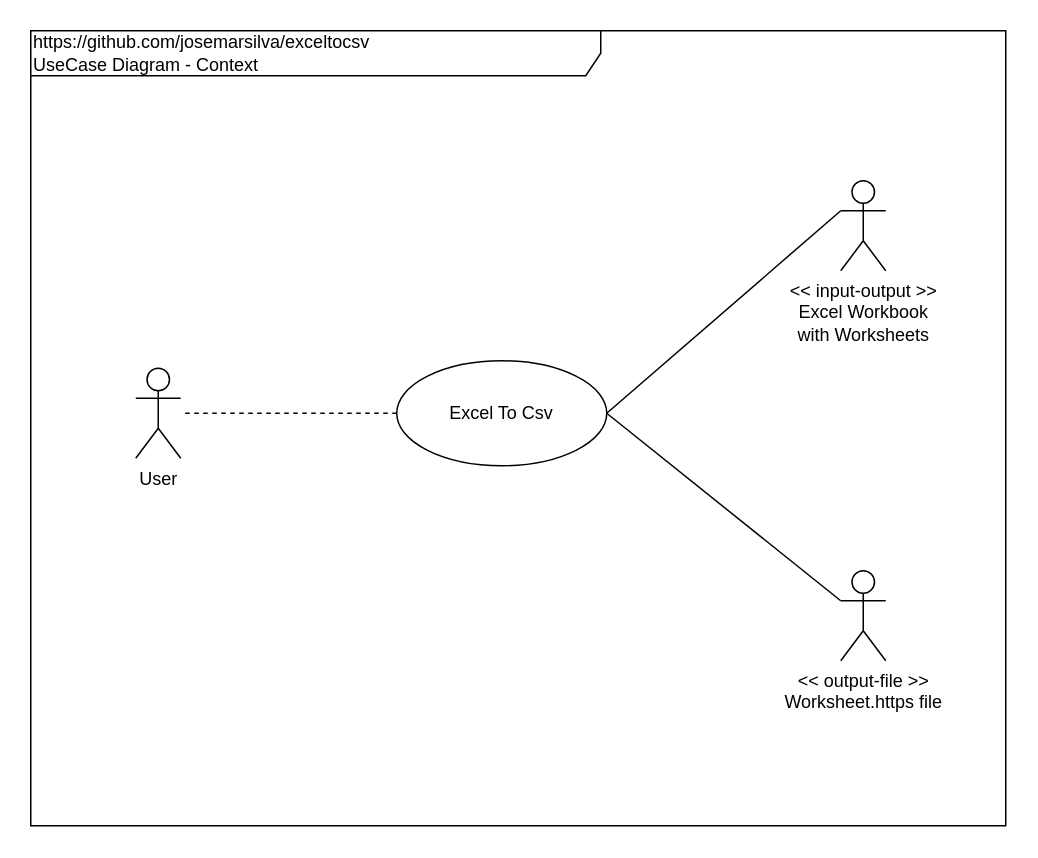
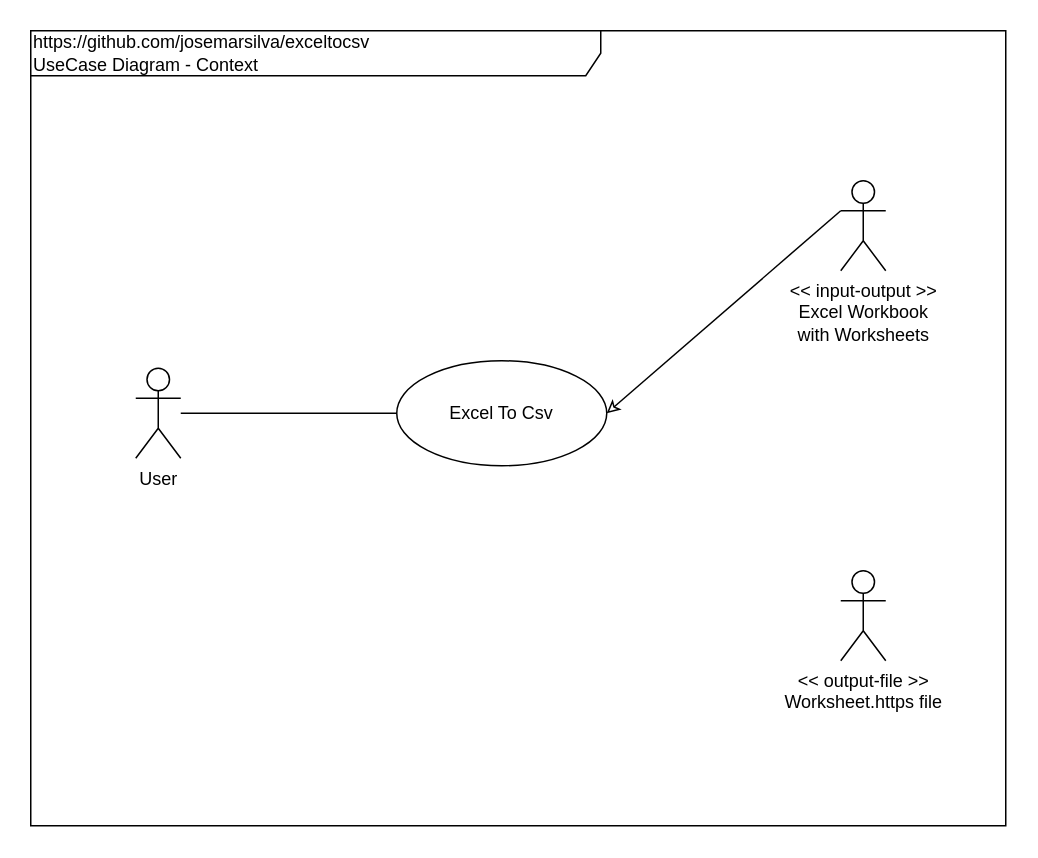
(613, 408) -> (615, 406)
(287, 413) -> (287, 413)
(723, 507) -> none
